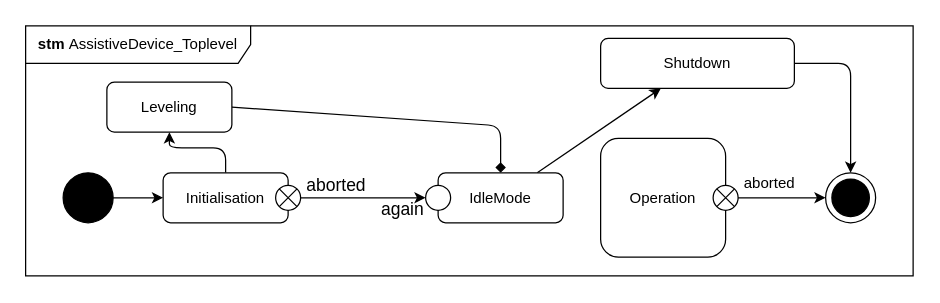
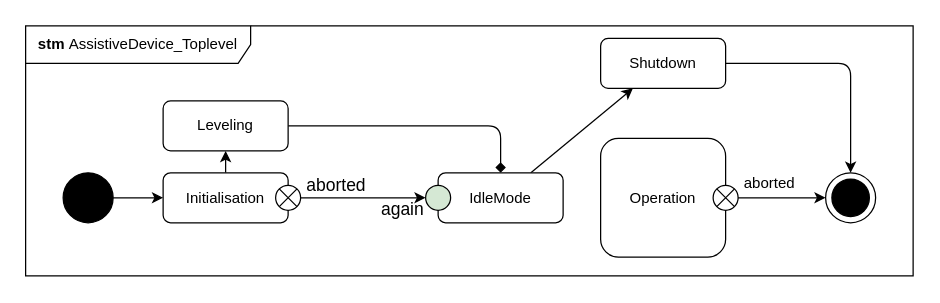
(698, 63) -> (663, 63)
(169, 107) -> (226, 126)
(438, 198) -> (438, 198)
